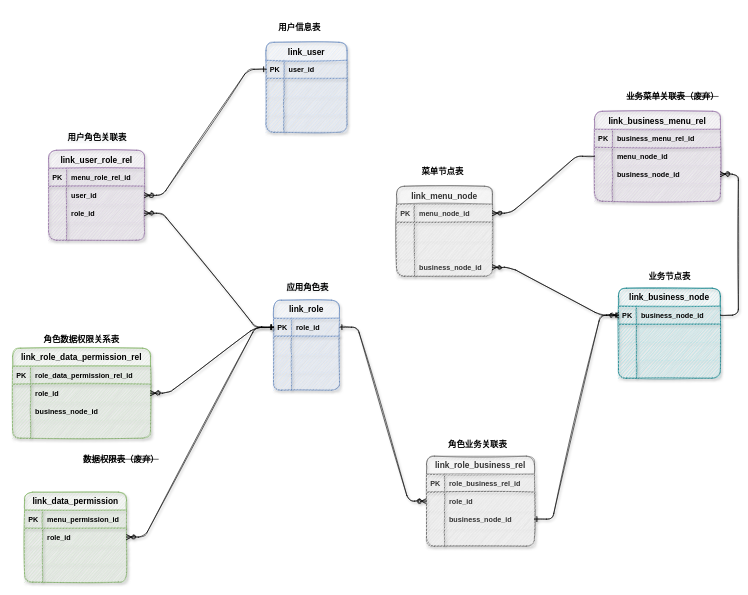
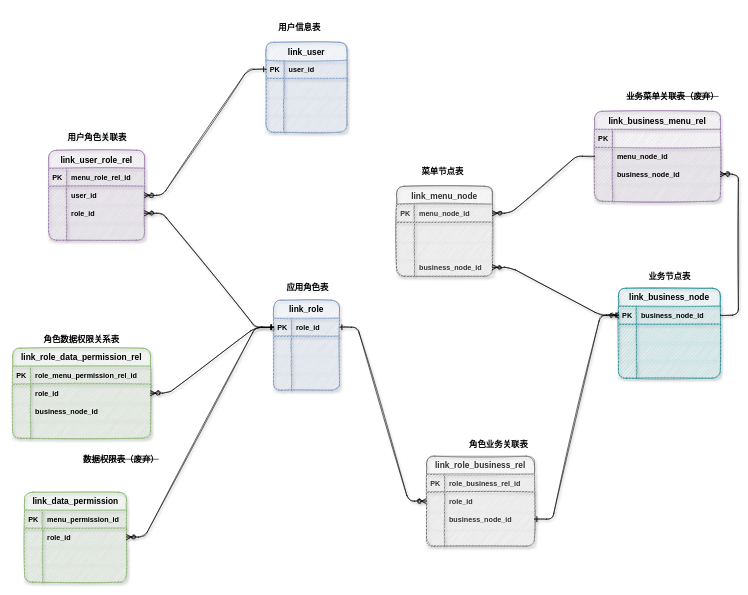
(666, 138) -> none
(85, 376) -> (85, 376)
(477, 444) -> (498, 444)
